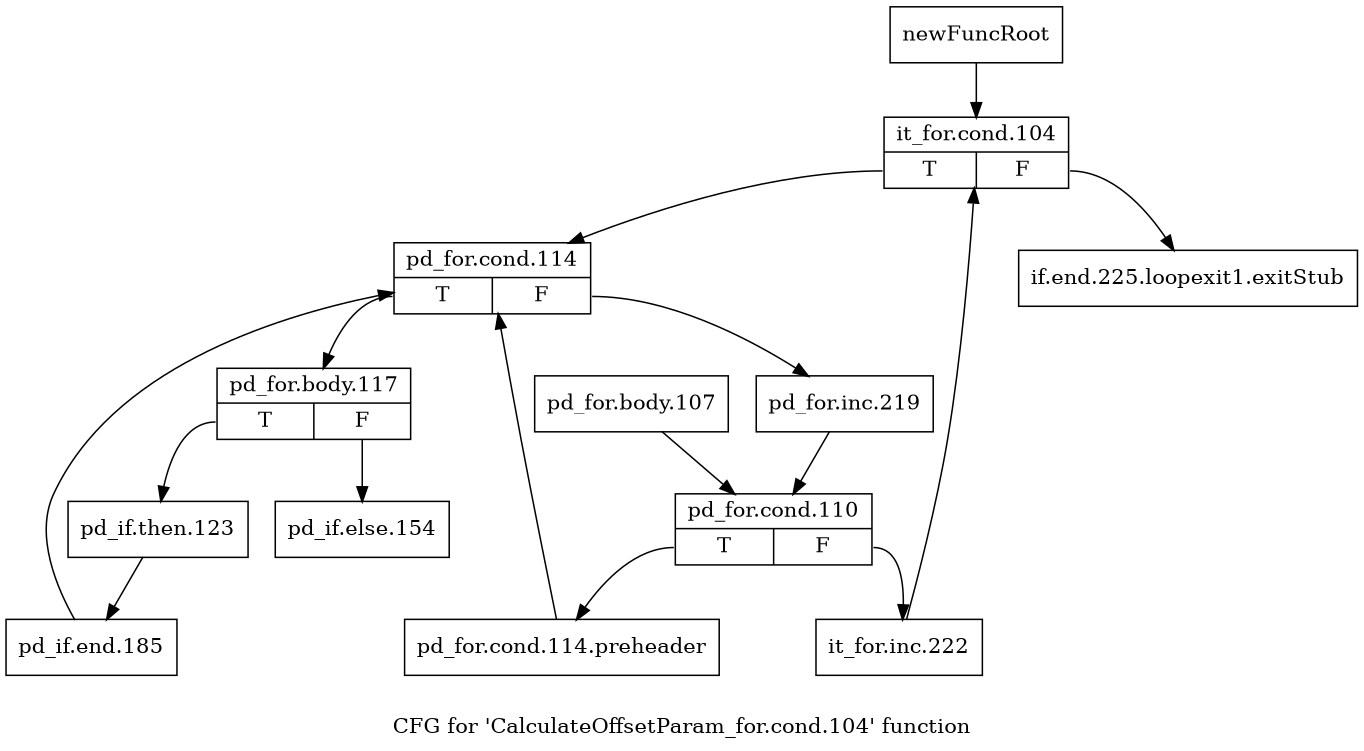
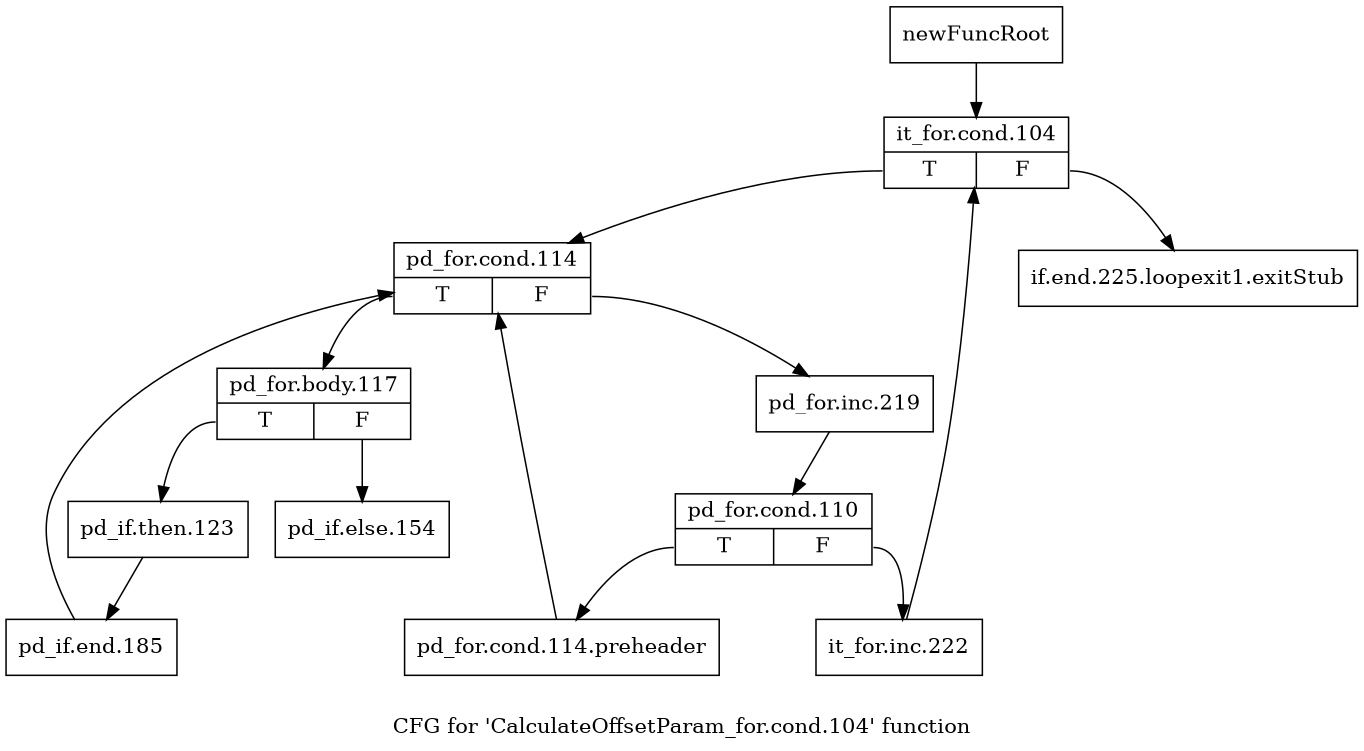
(631, 404) -> none
